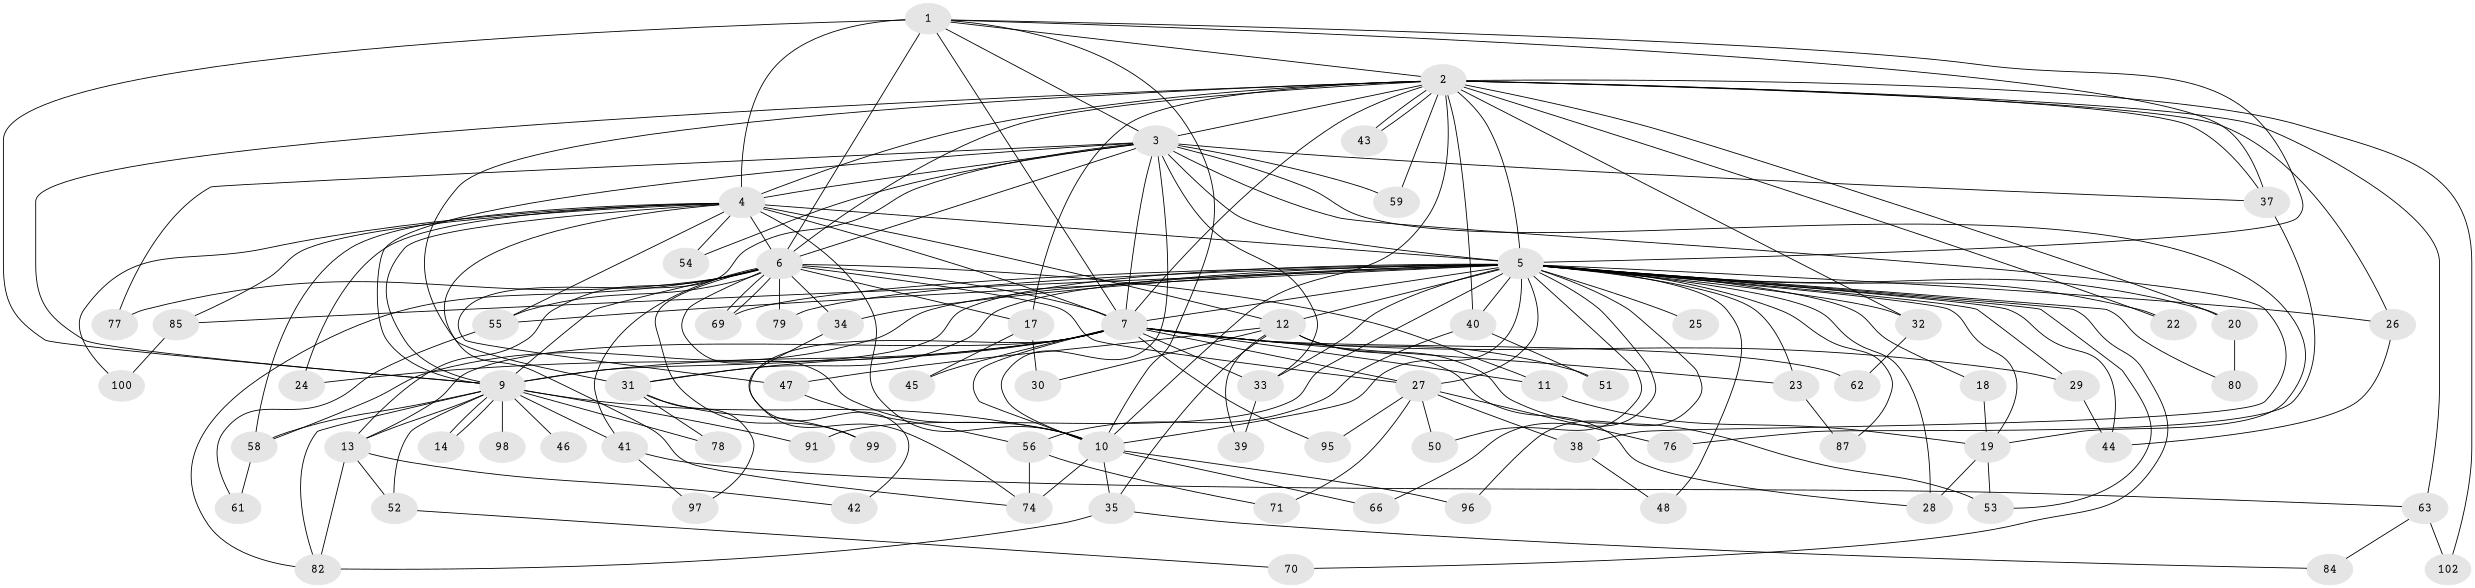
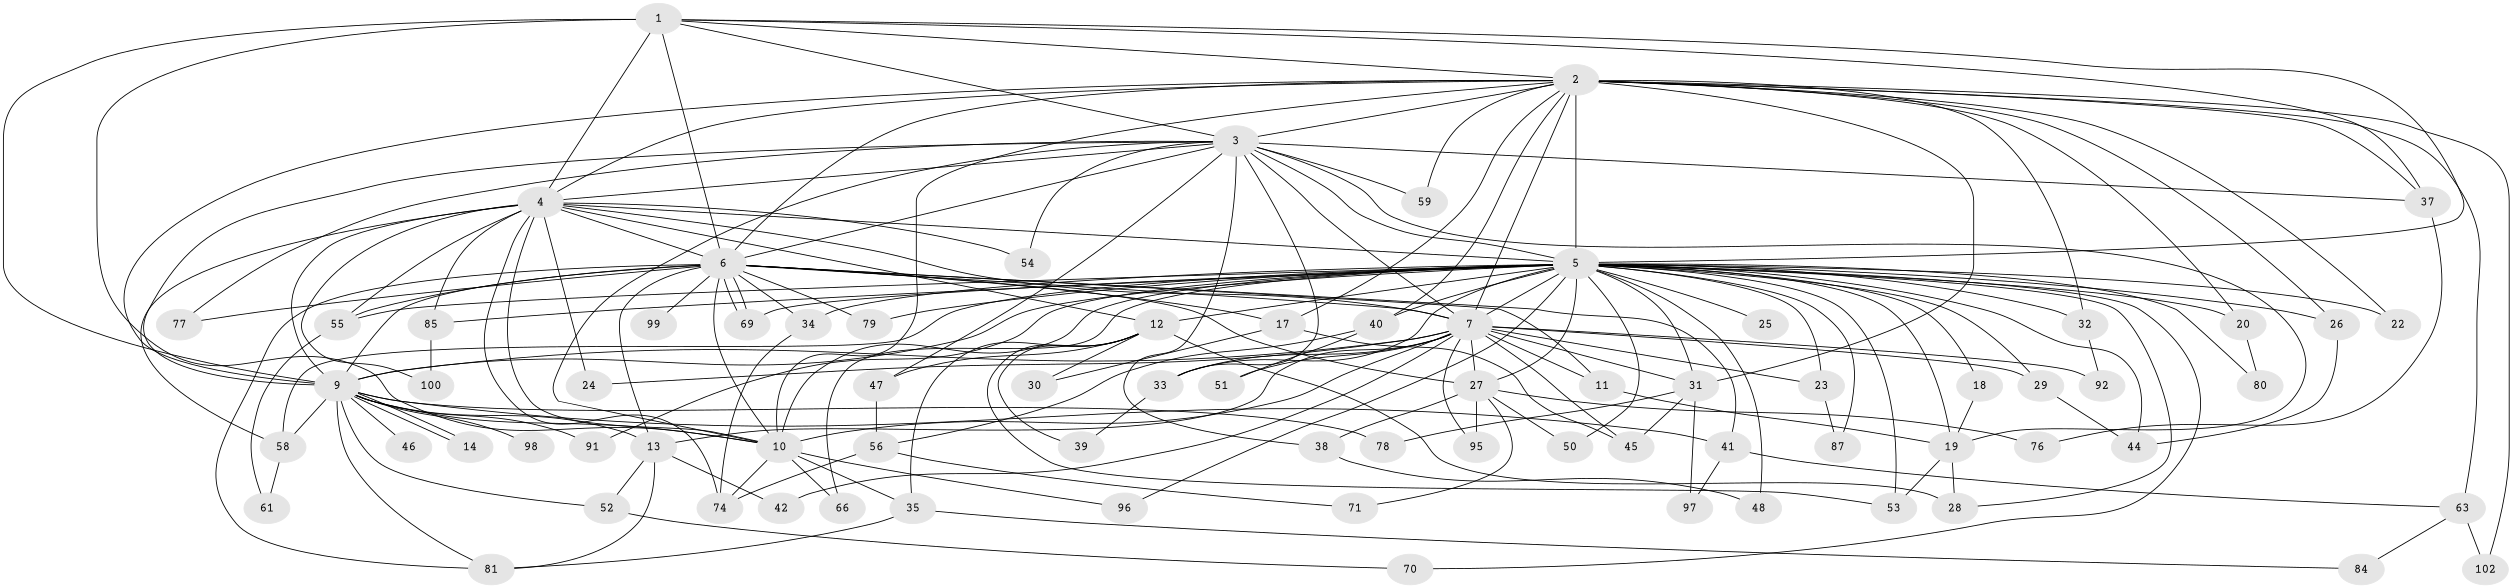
(1364, 141) -> none
(1026, 172) -> none
(1857, 386) -> (2102, 386)
(751, 416) -> (1663, 416)
(318, 570) -> (491, 570)
